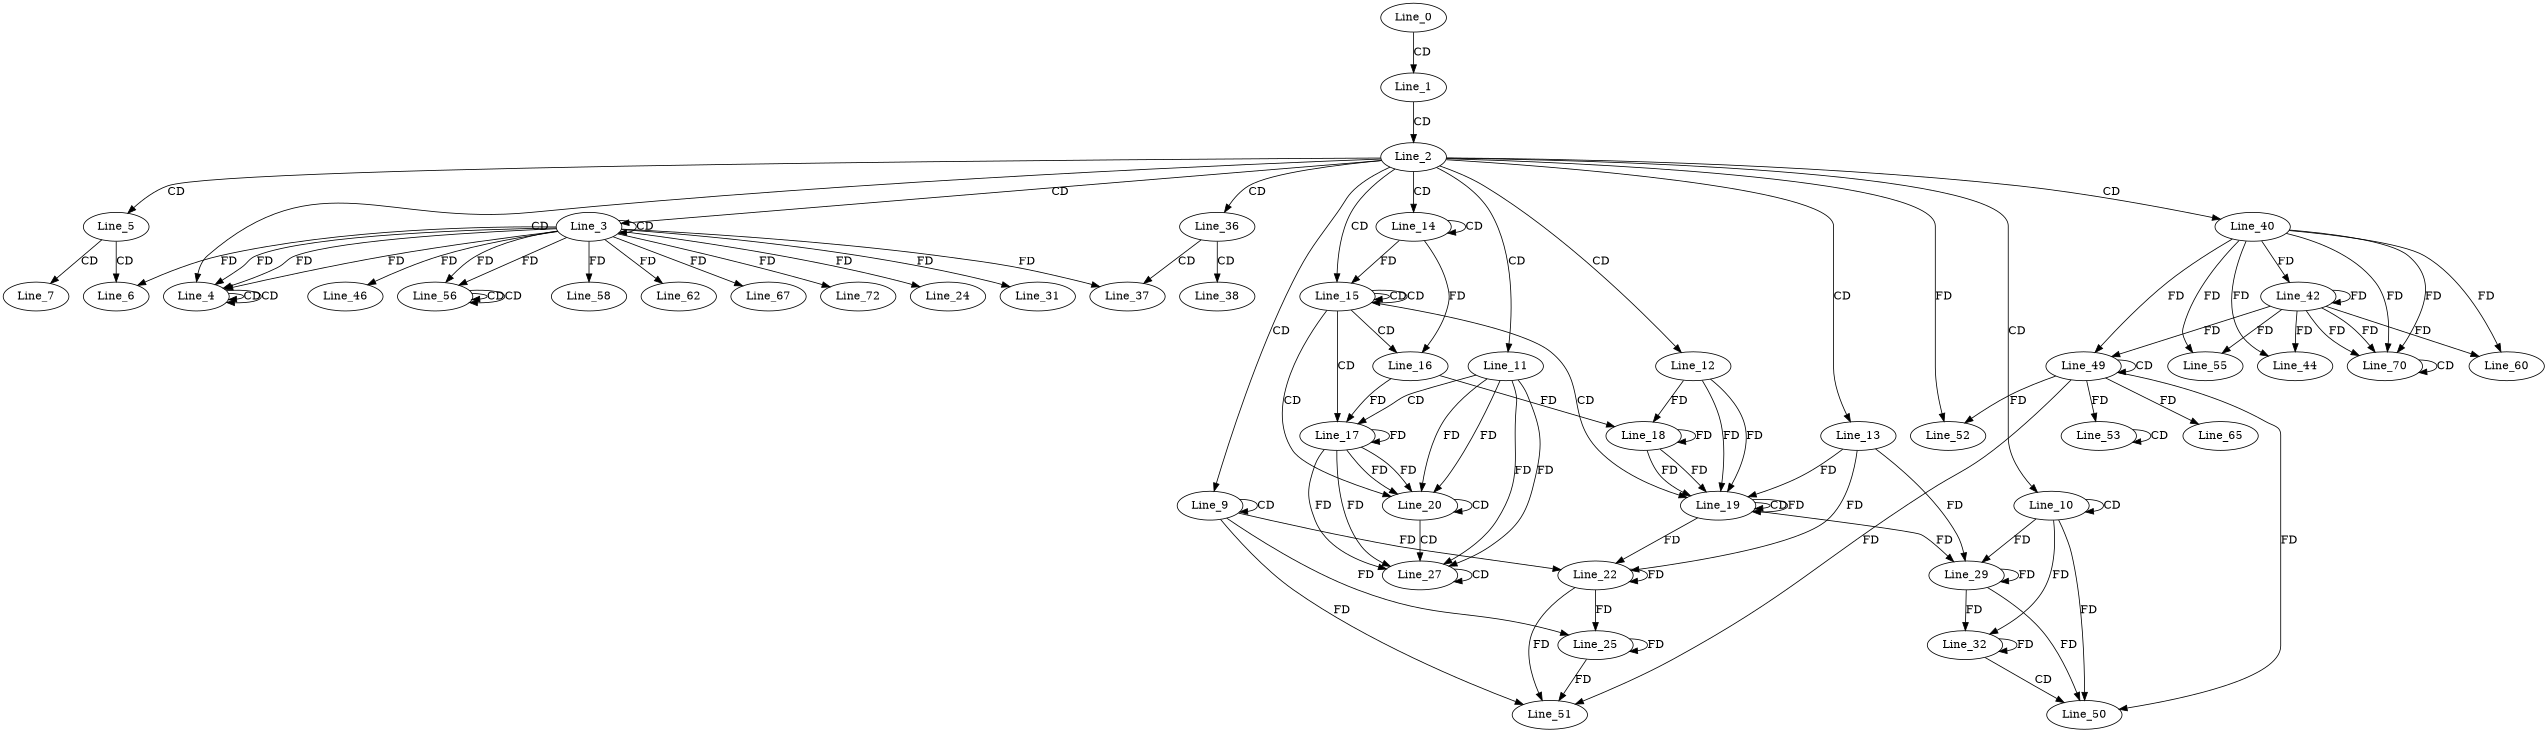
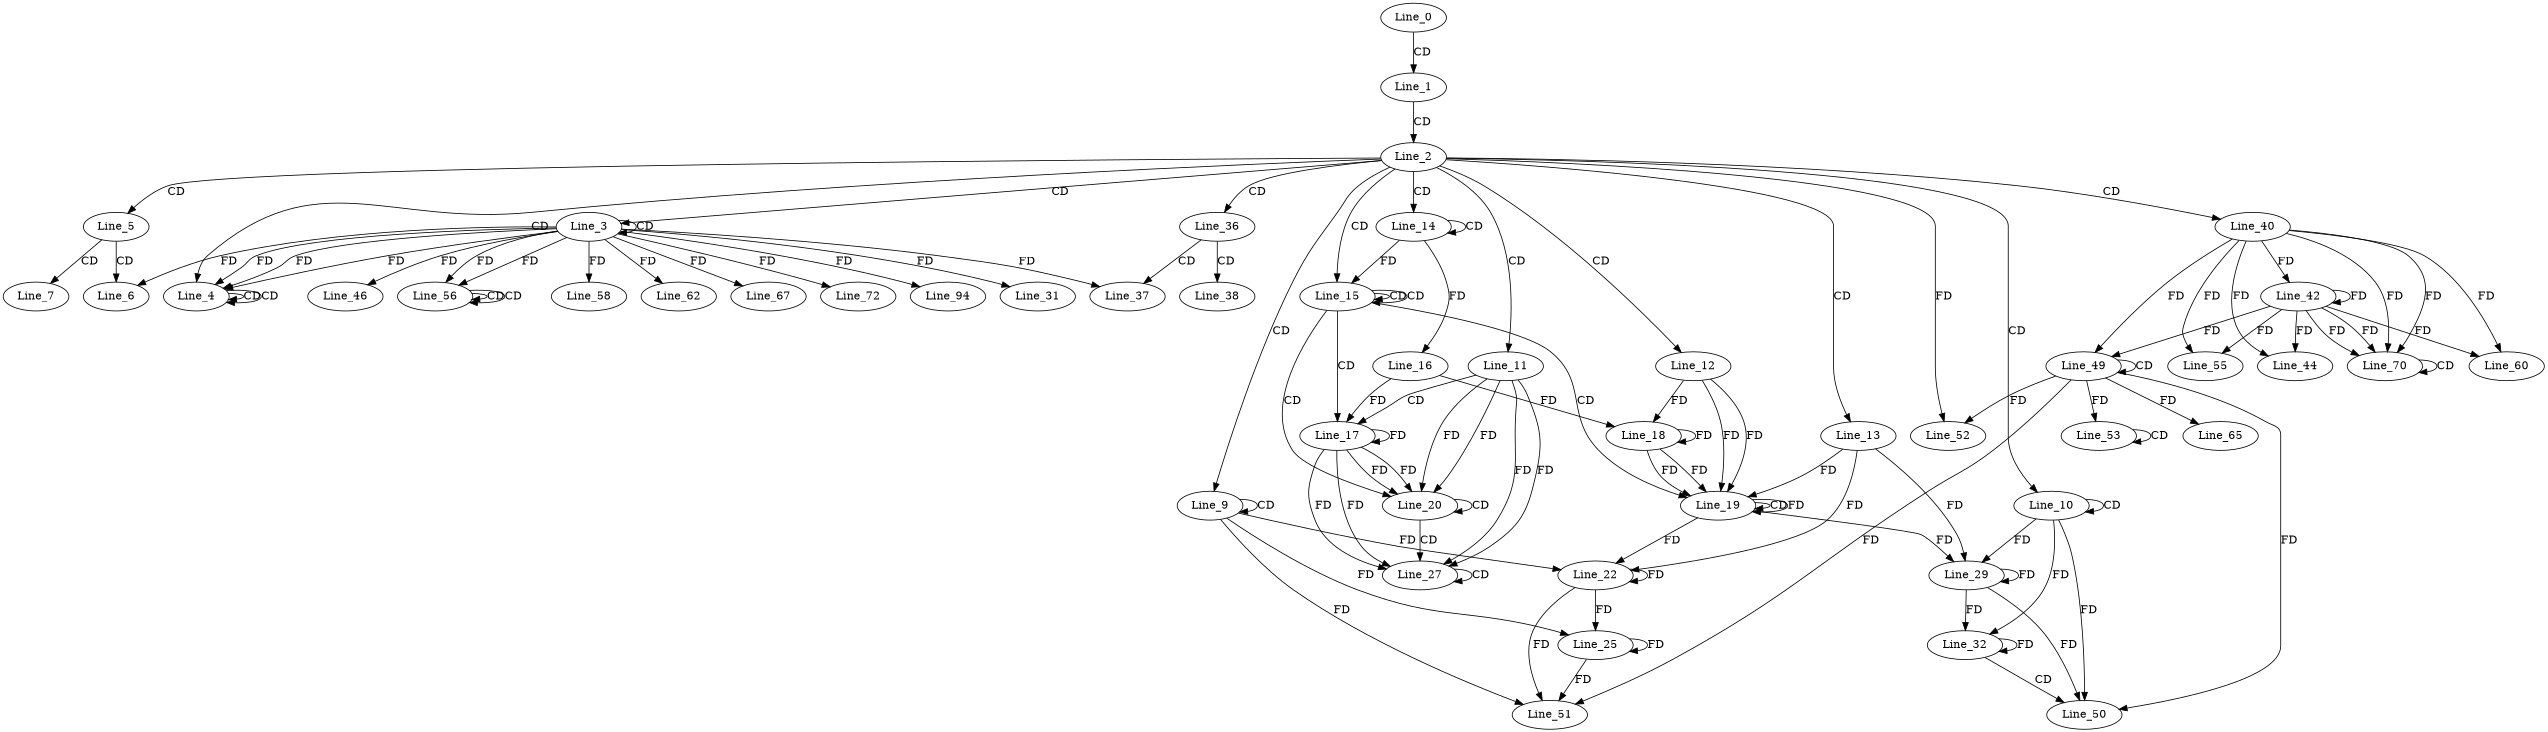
(948, 297) -> (948, 297)
(1371, 329) -> none
